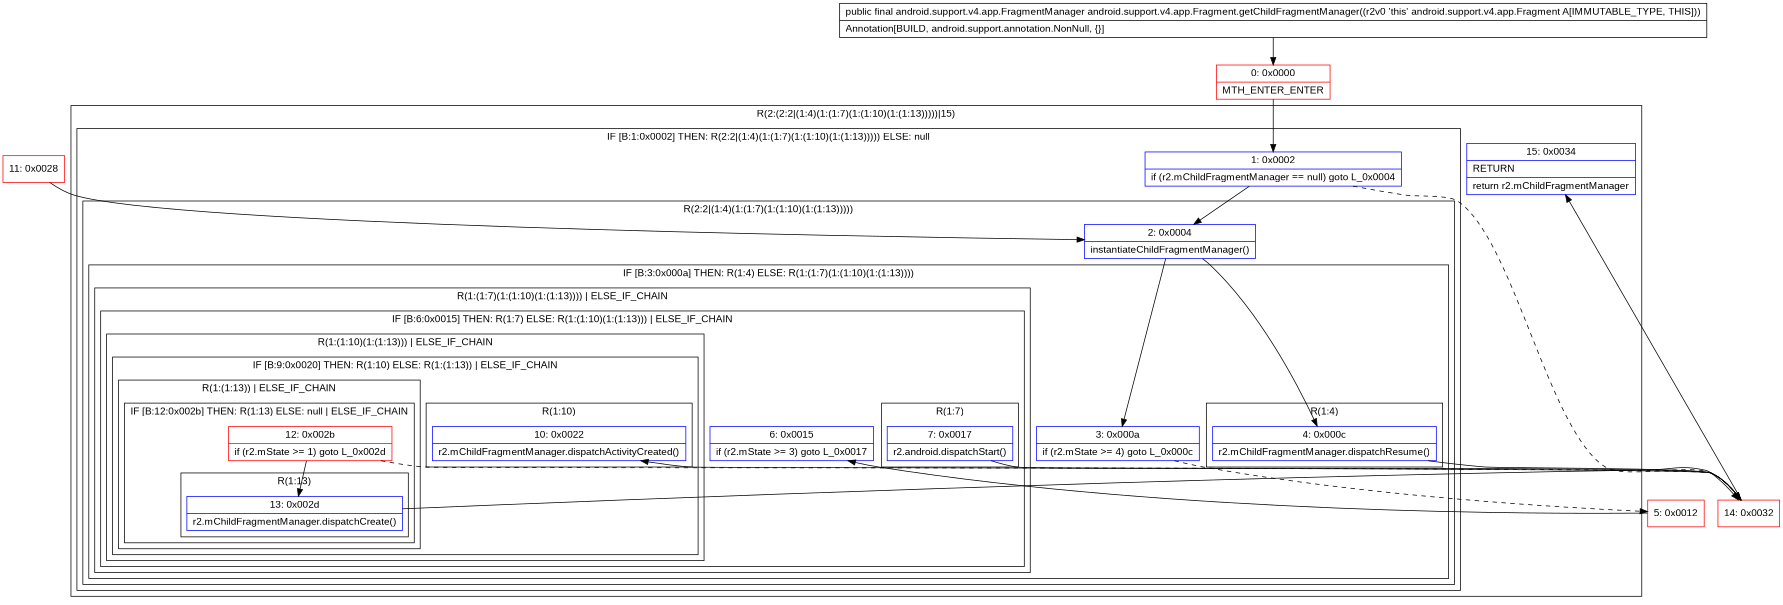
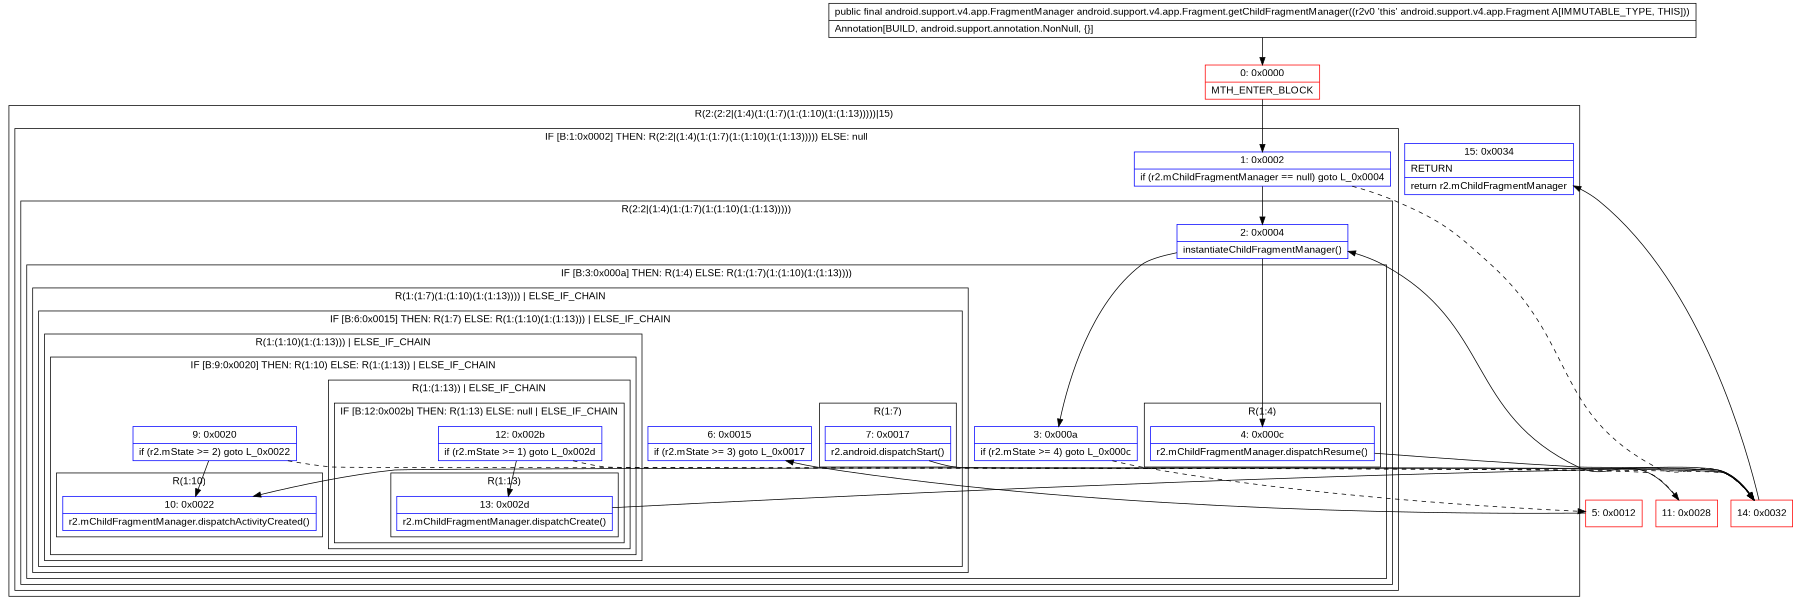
(1273, 90) -> (1262, 90)
none -> (215, 444)
(310, 444) -> (520, 444)
